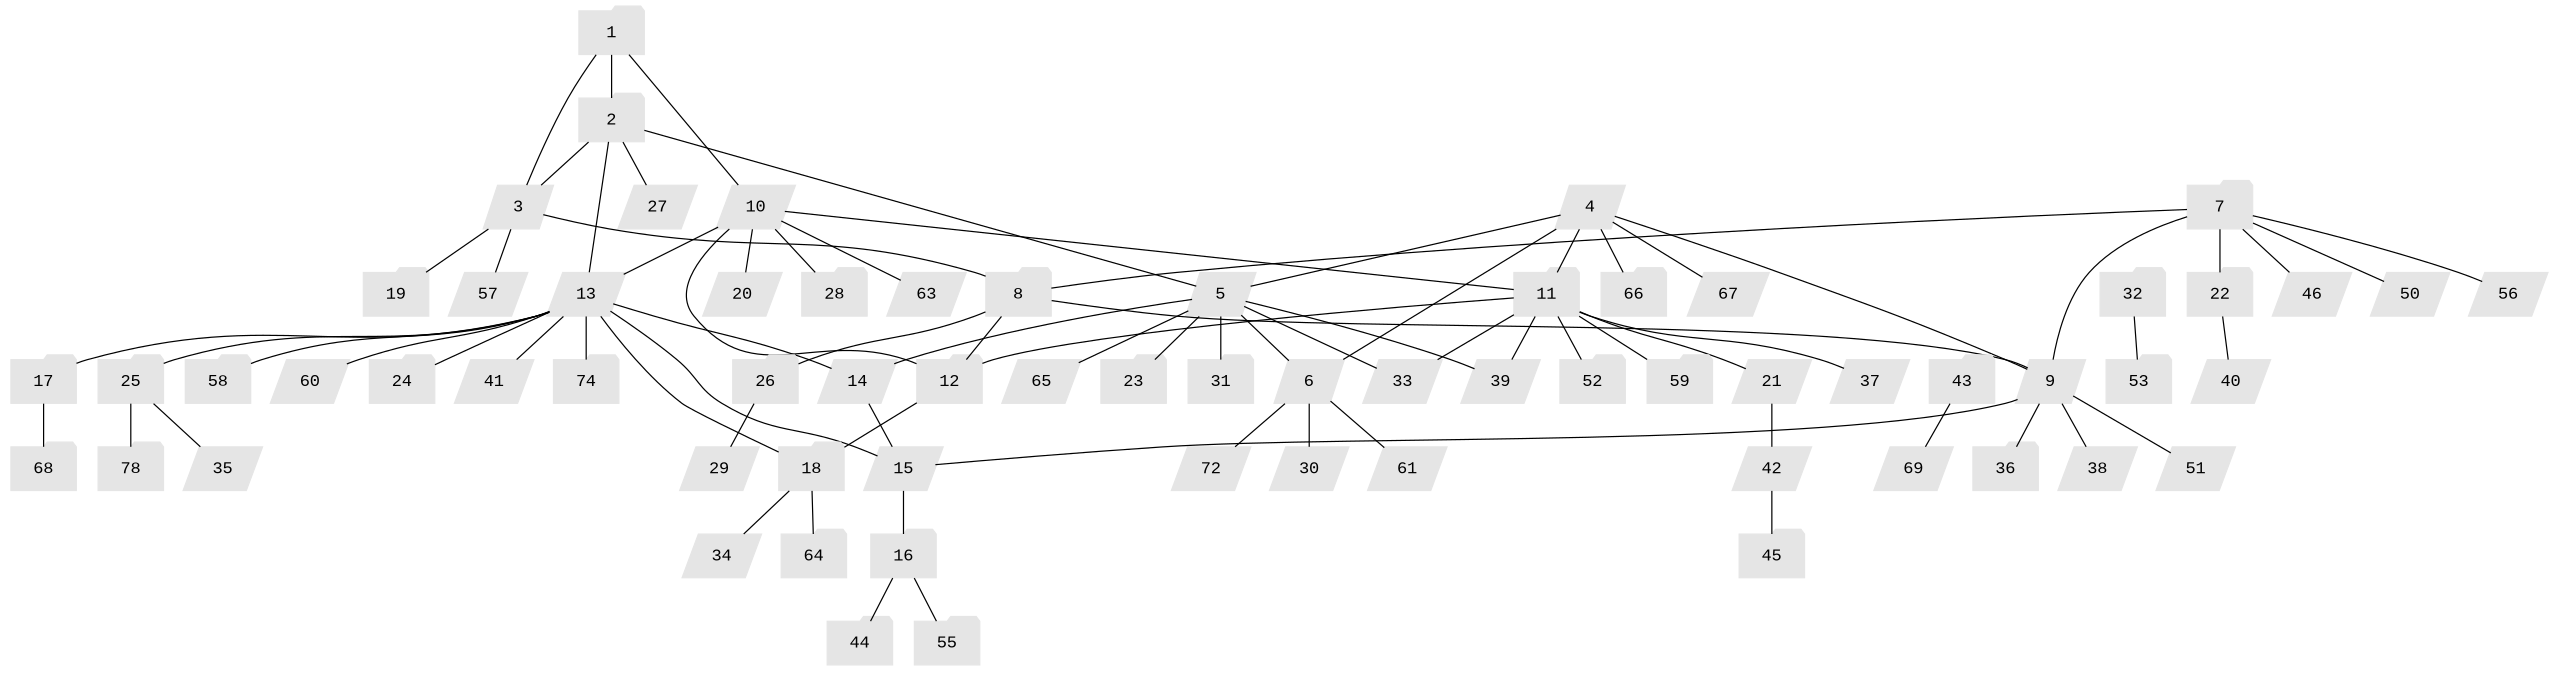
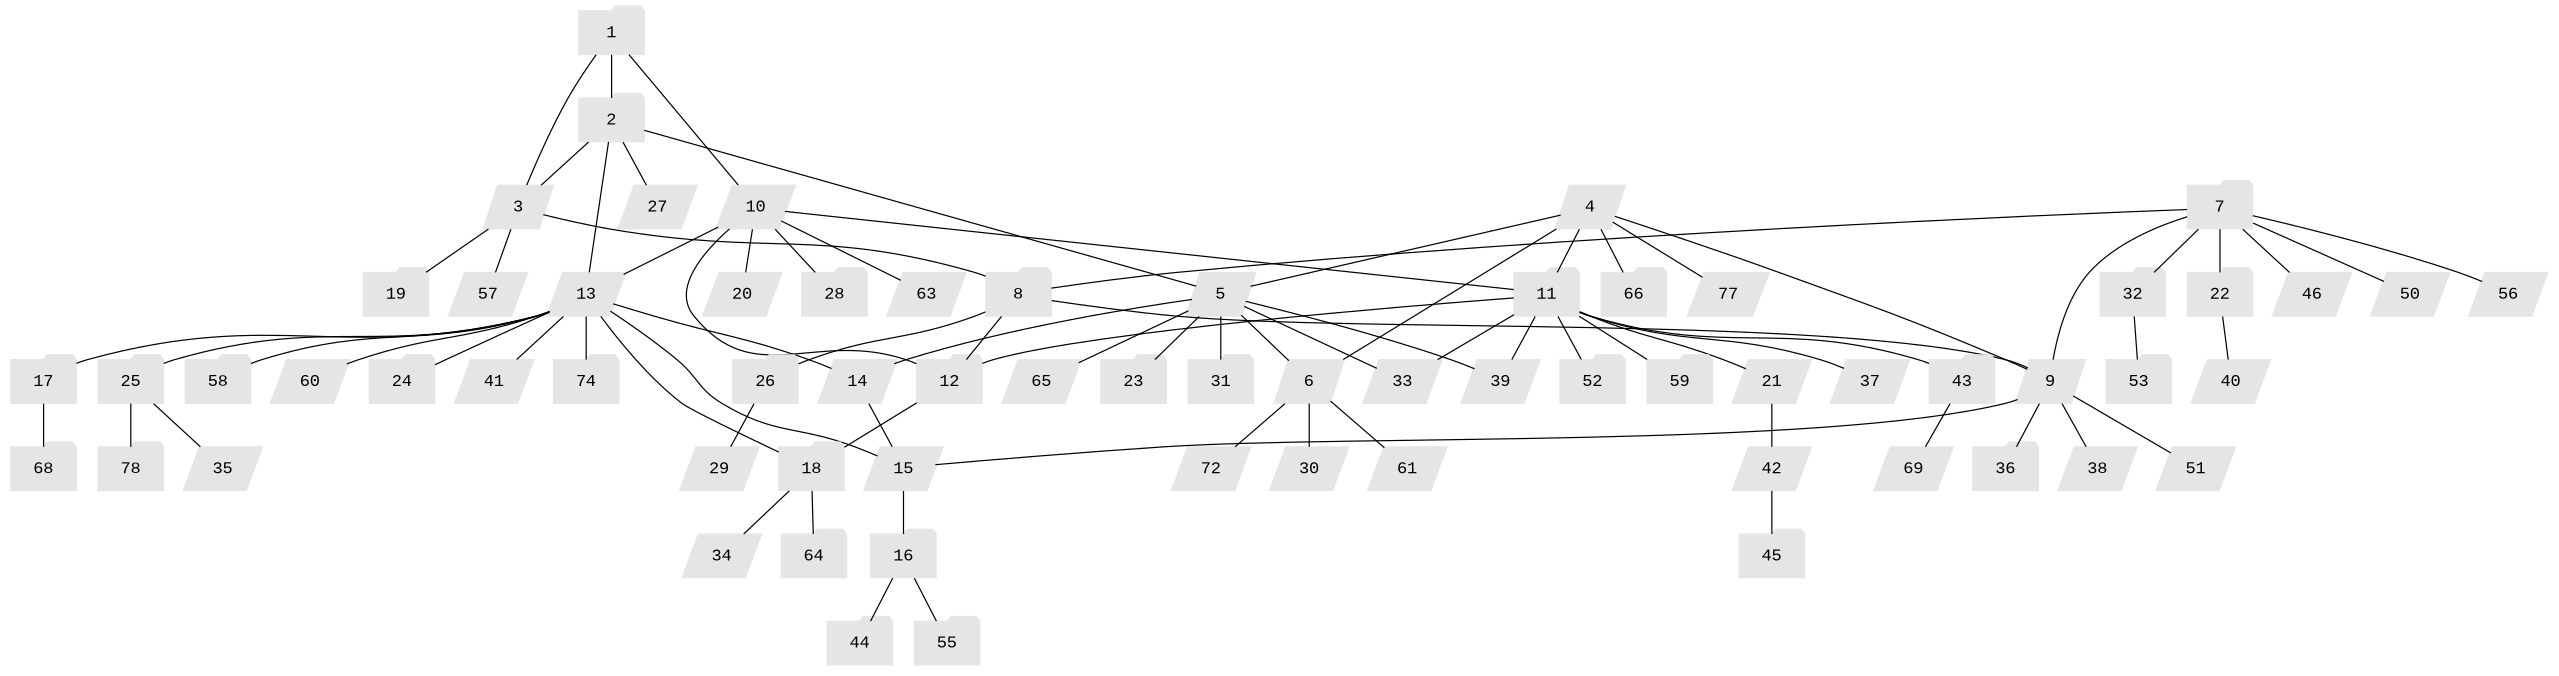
none -> (2176, 251)
(1728, 294) -> (1728, 294)
none -> (1754, 338)
